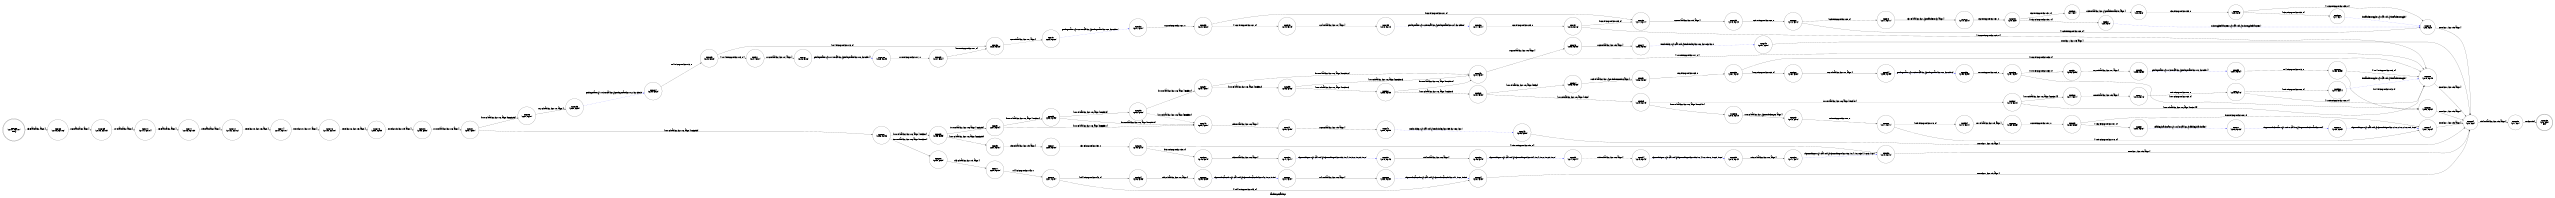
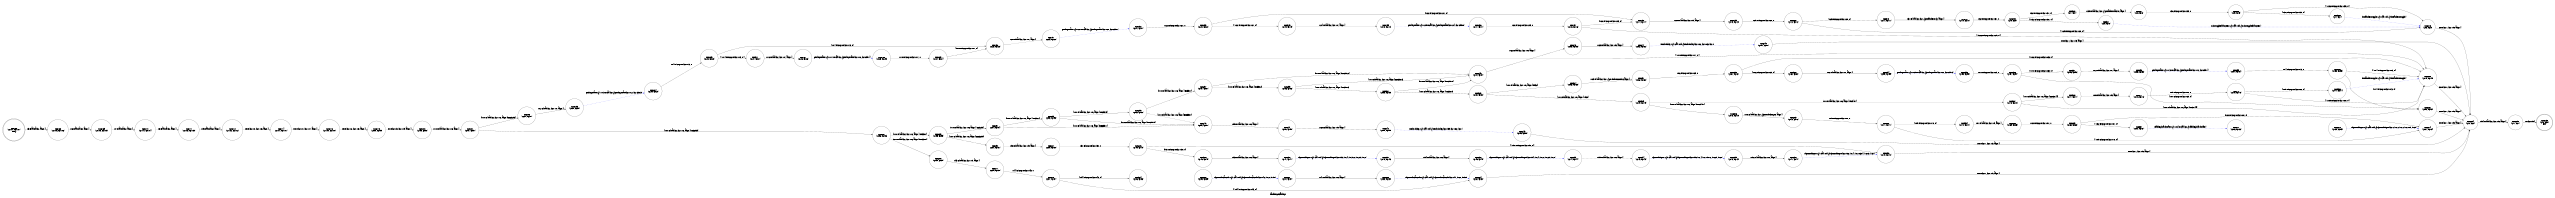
(2286, 128) -> none
(1170, 178) -> none
